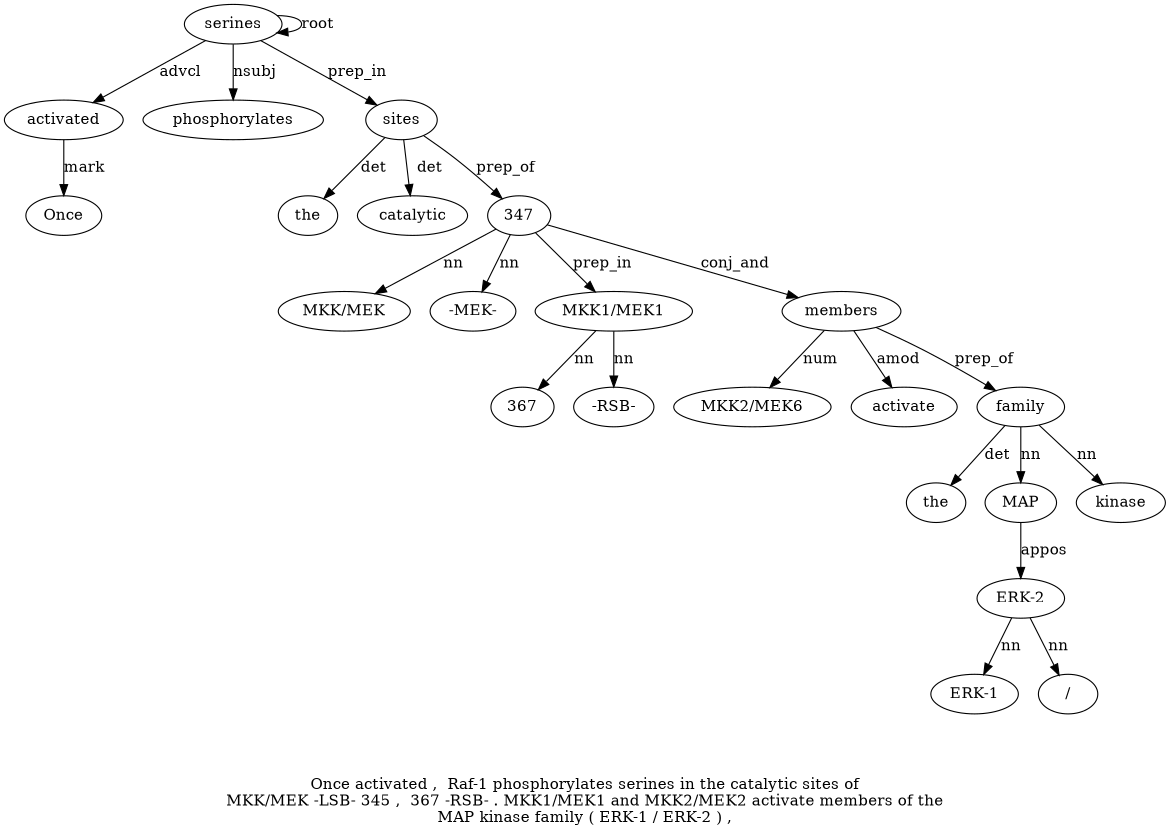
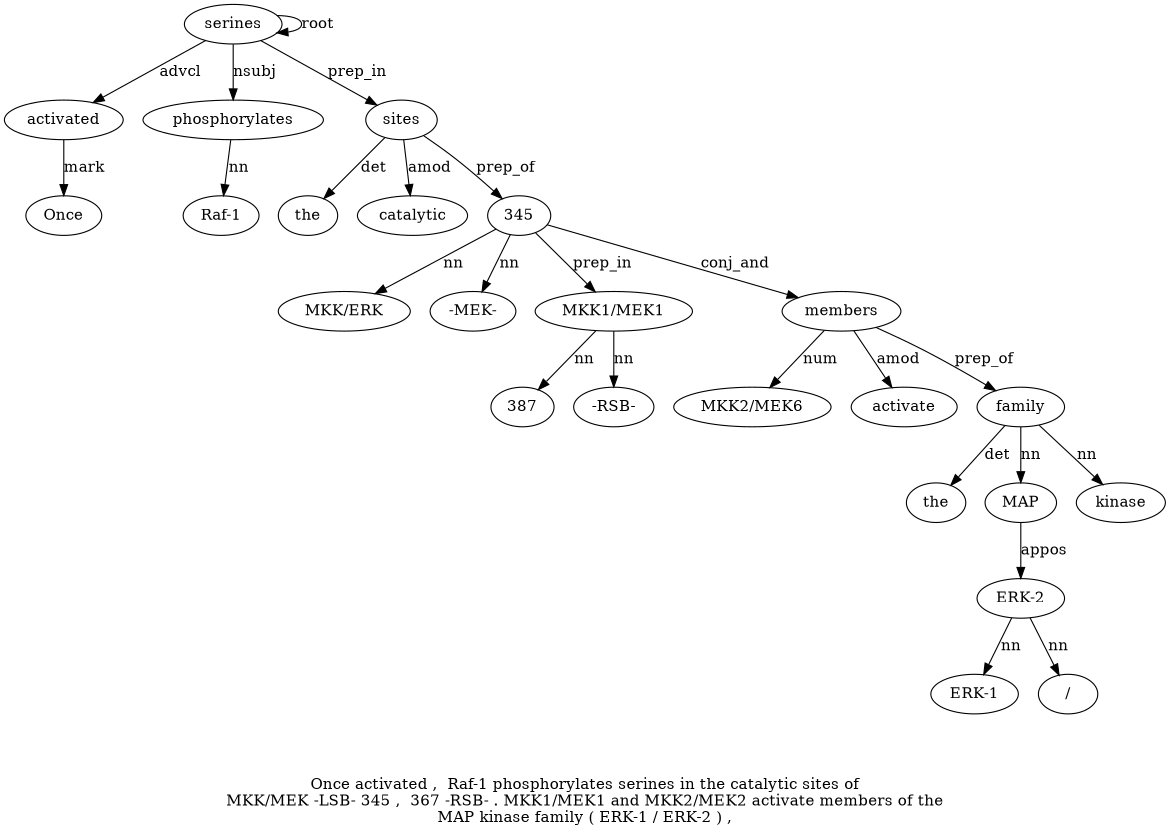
(430, 168) -> (430, 168)
none -> (221, 216)
(519, 216) -> (519, 216)
(344, 311) -> (344, 311)
(522, 407) -> (522, 407)
